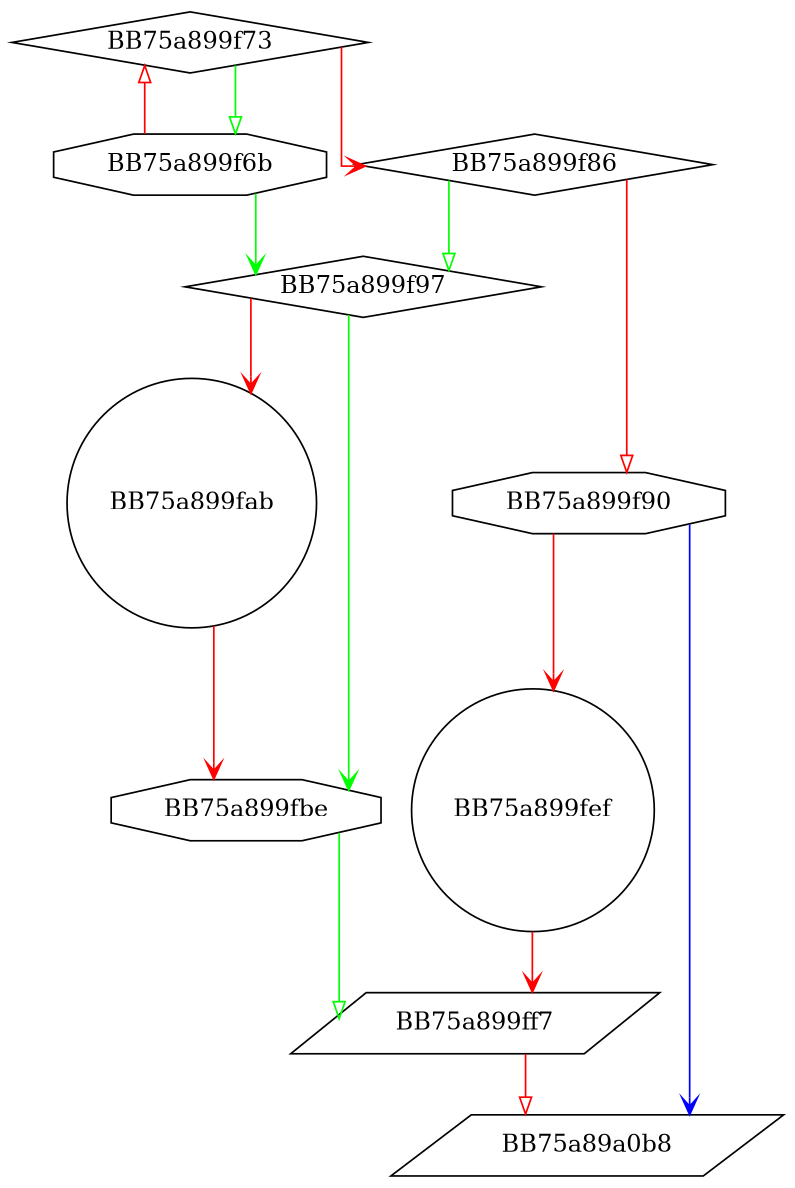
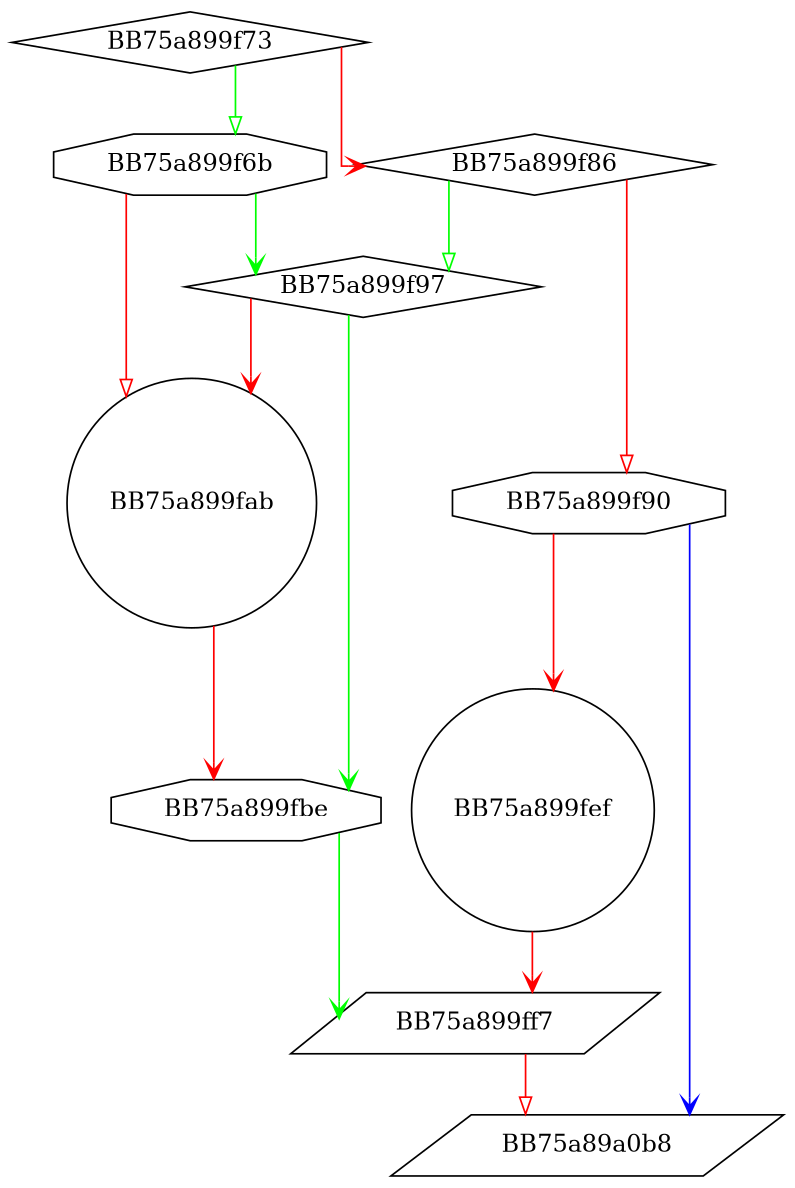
(145, 108) -> (126, 287)
(339, 917) -> (339, 917)
